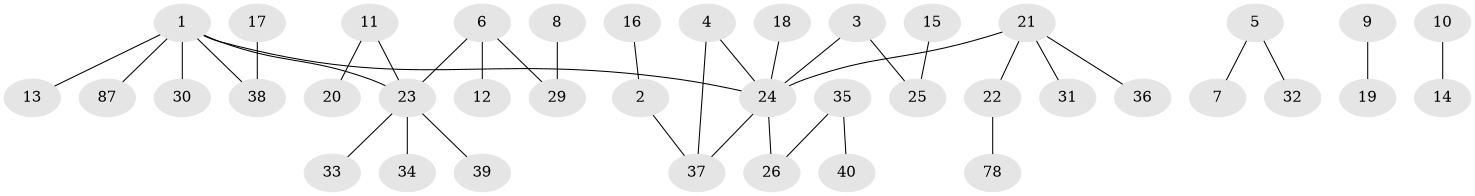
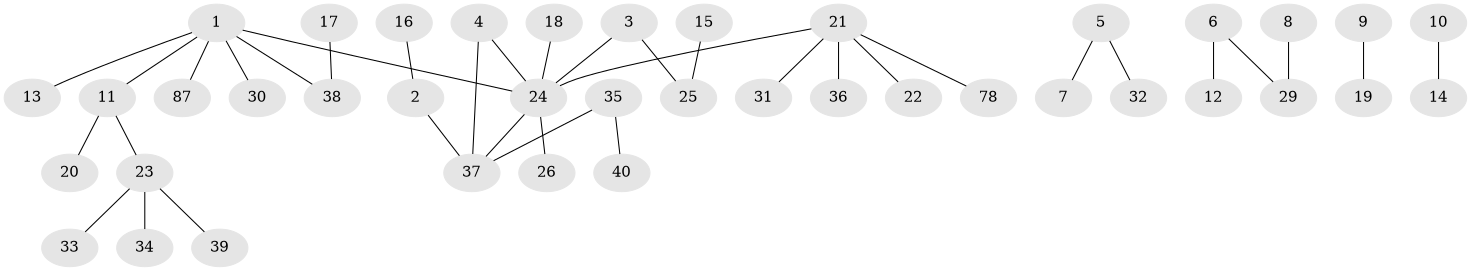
(295, 60) -> (162, 60)
(445, 60) -> none
(807, 135) -> (550, 132)
(993, 136) -> (914, 60)
